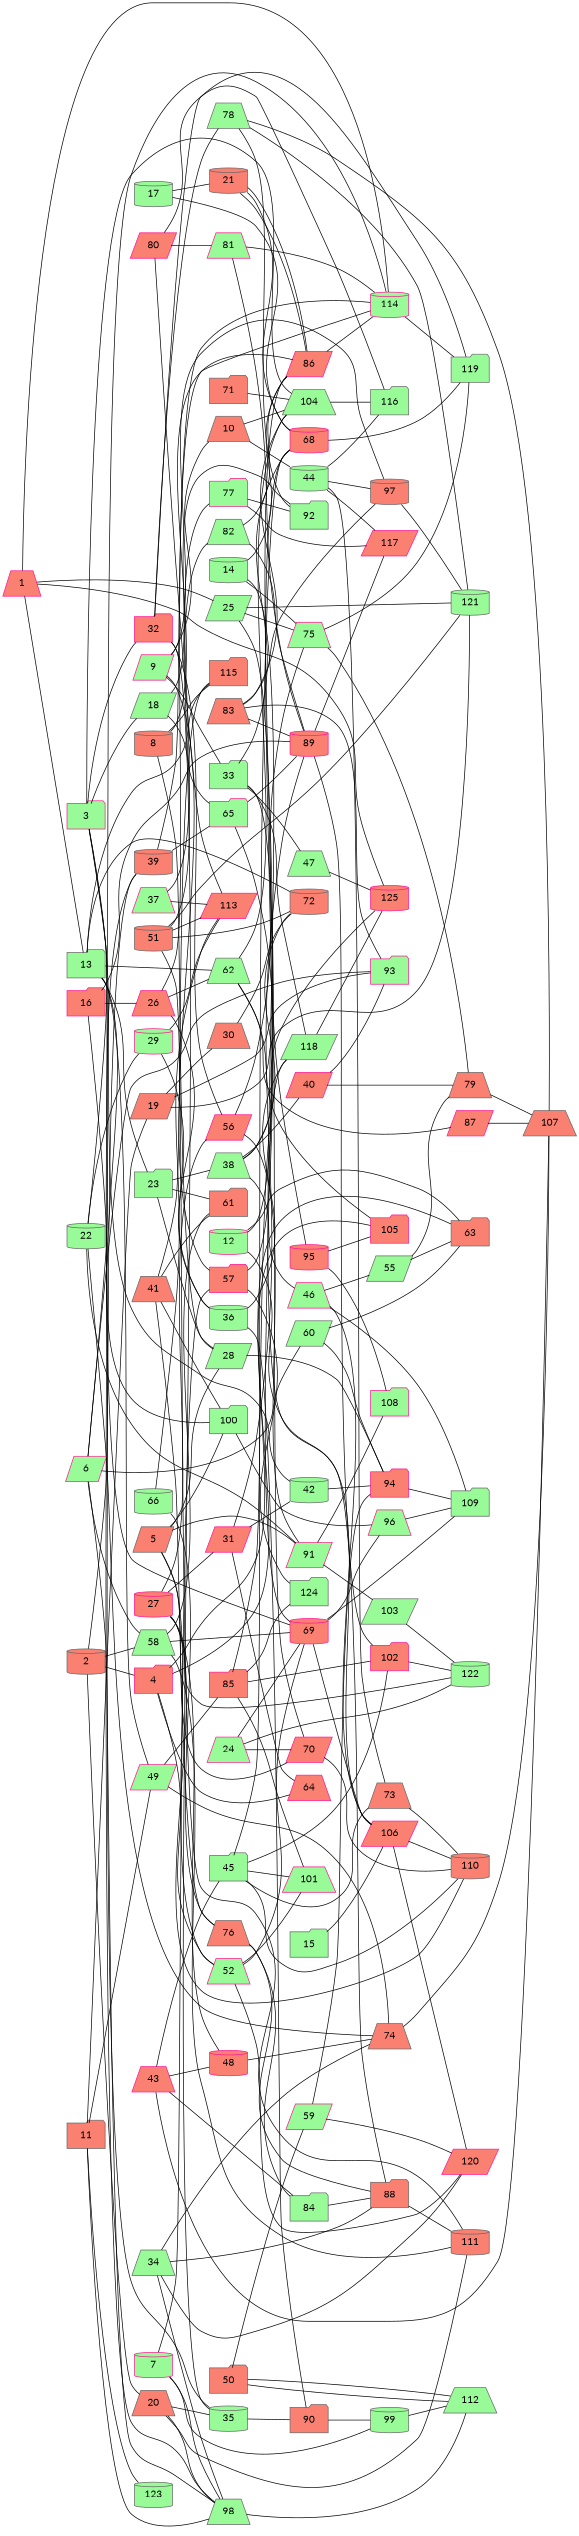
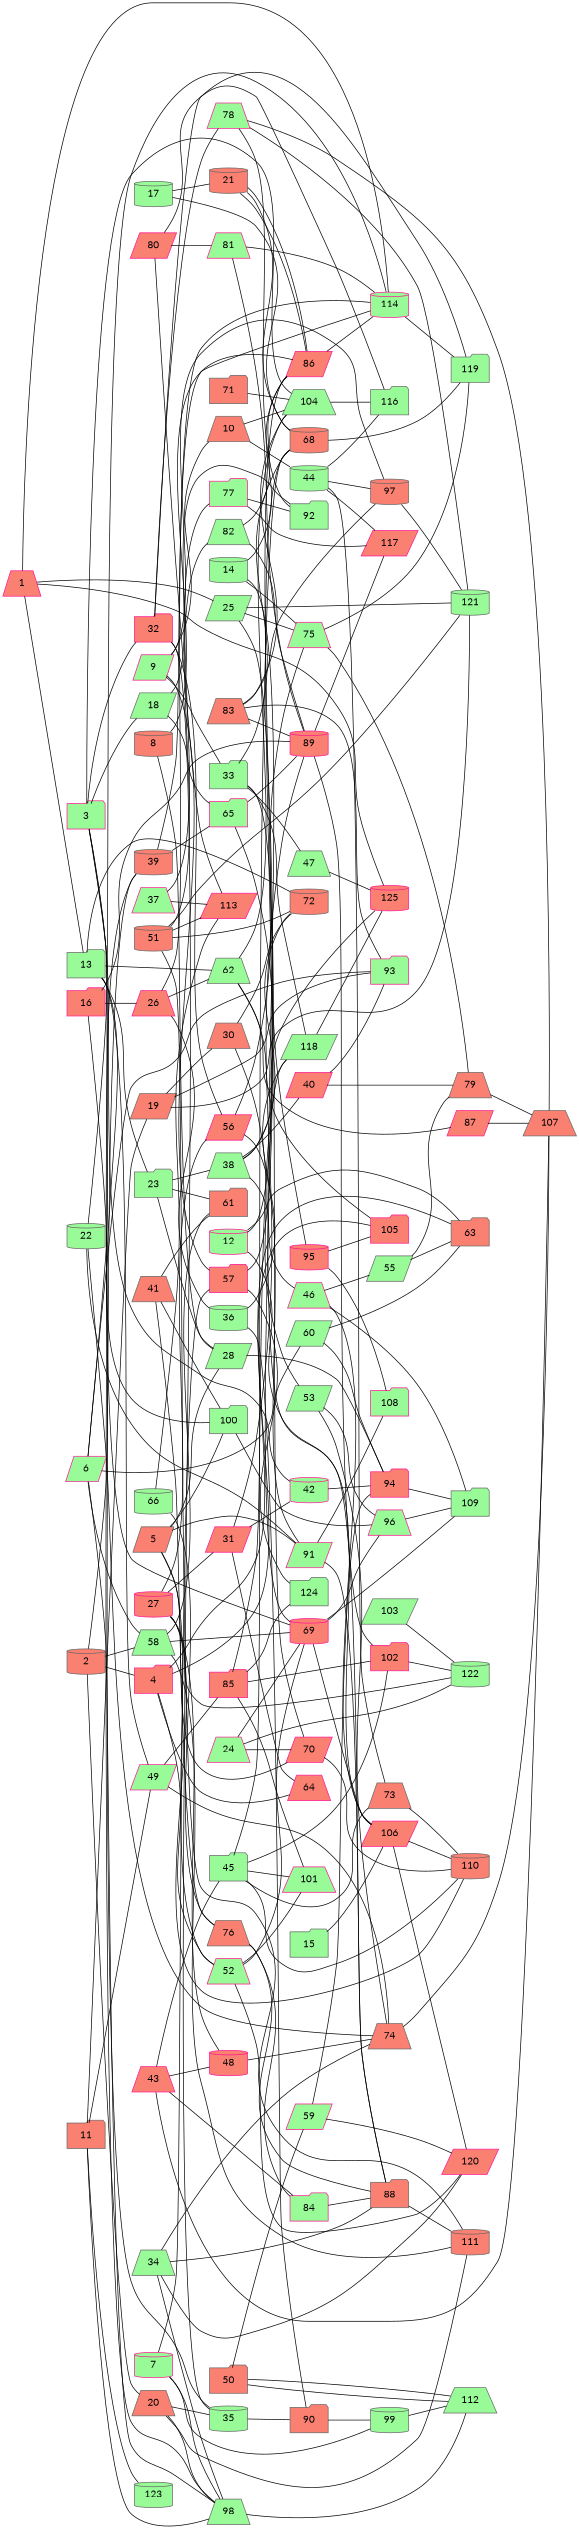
(229, 116) -> (229, 116)
(309, 440) -> (309, 440)
(229, 673) -> none
(153, 1041) -> none
none -> (309, 1398)
(309, 1490) -> (309, 1490)
(343, 1579) -> (358, 1870)
(309, 2208) -> (309, 2208)
